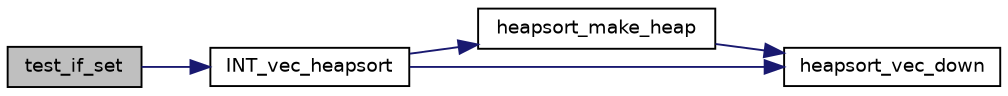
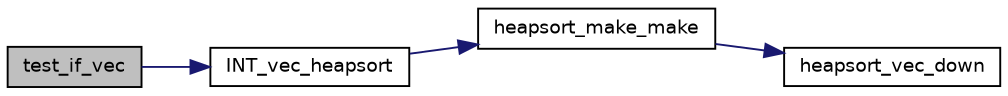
(597, 29) -> (597, 29)
(75, 67) -> (75, 67)
(587, 67) -> none
